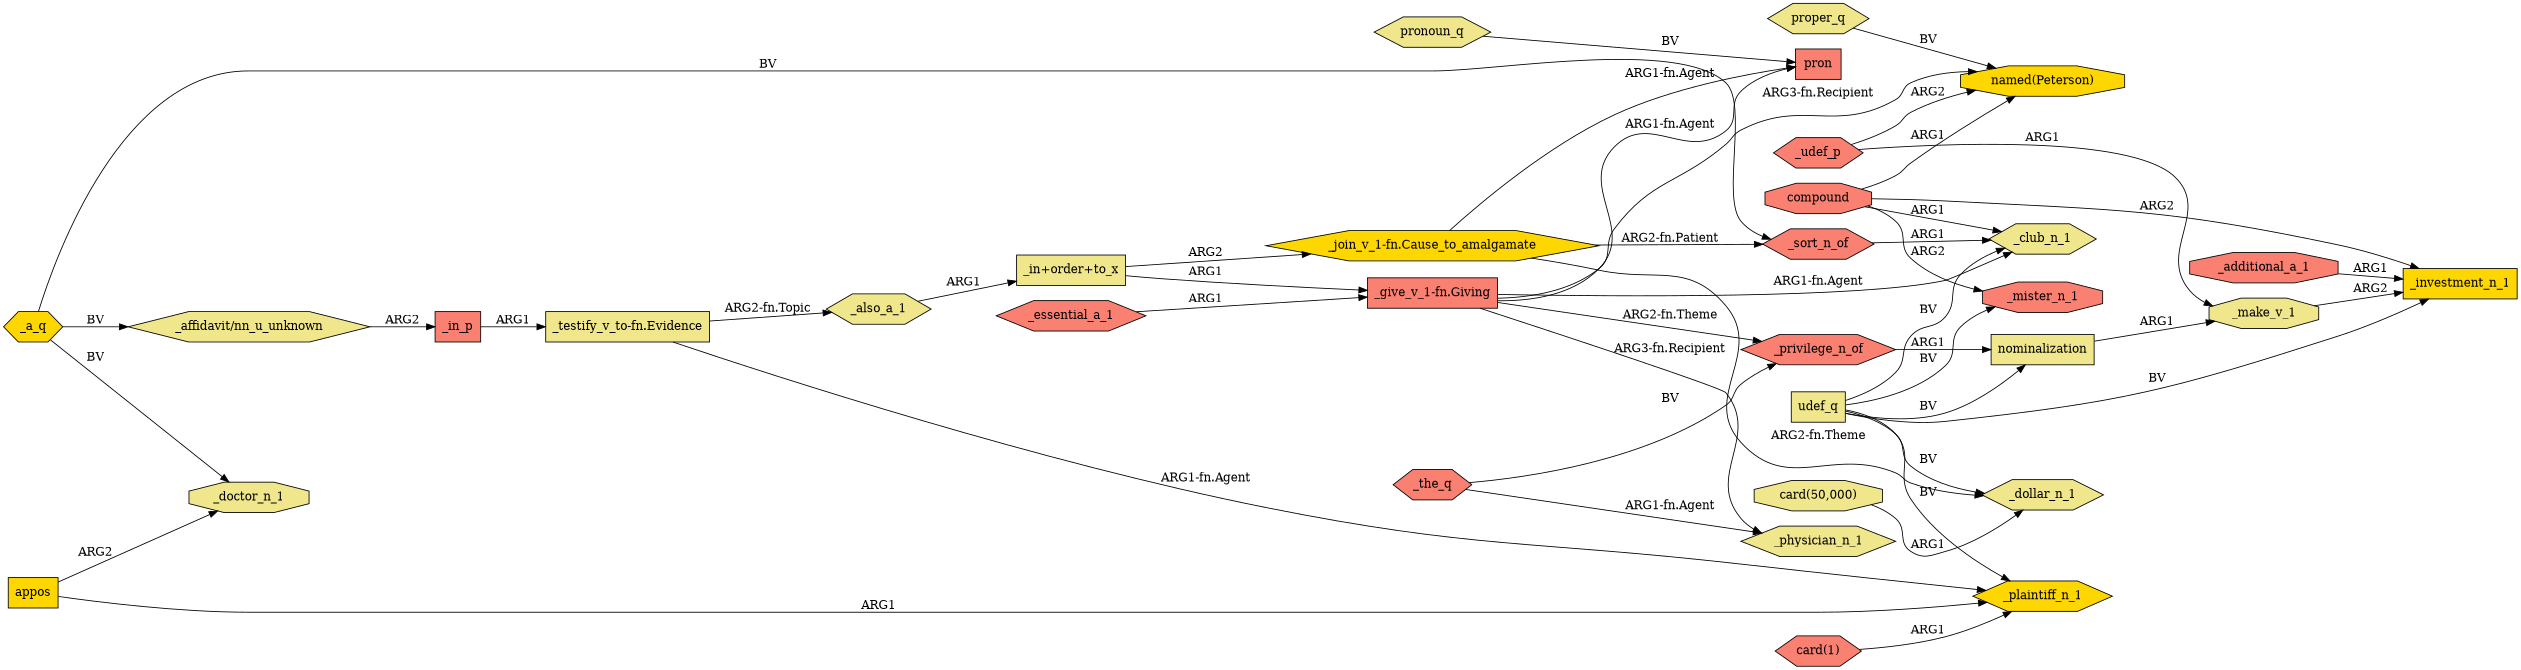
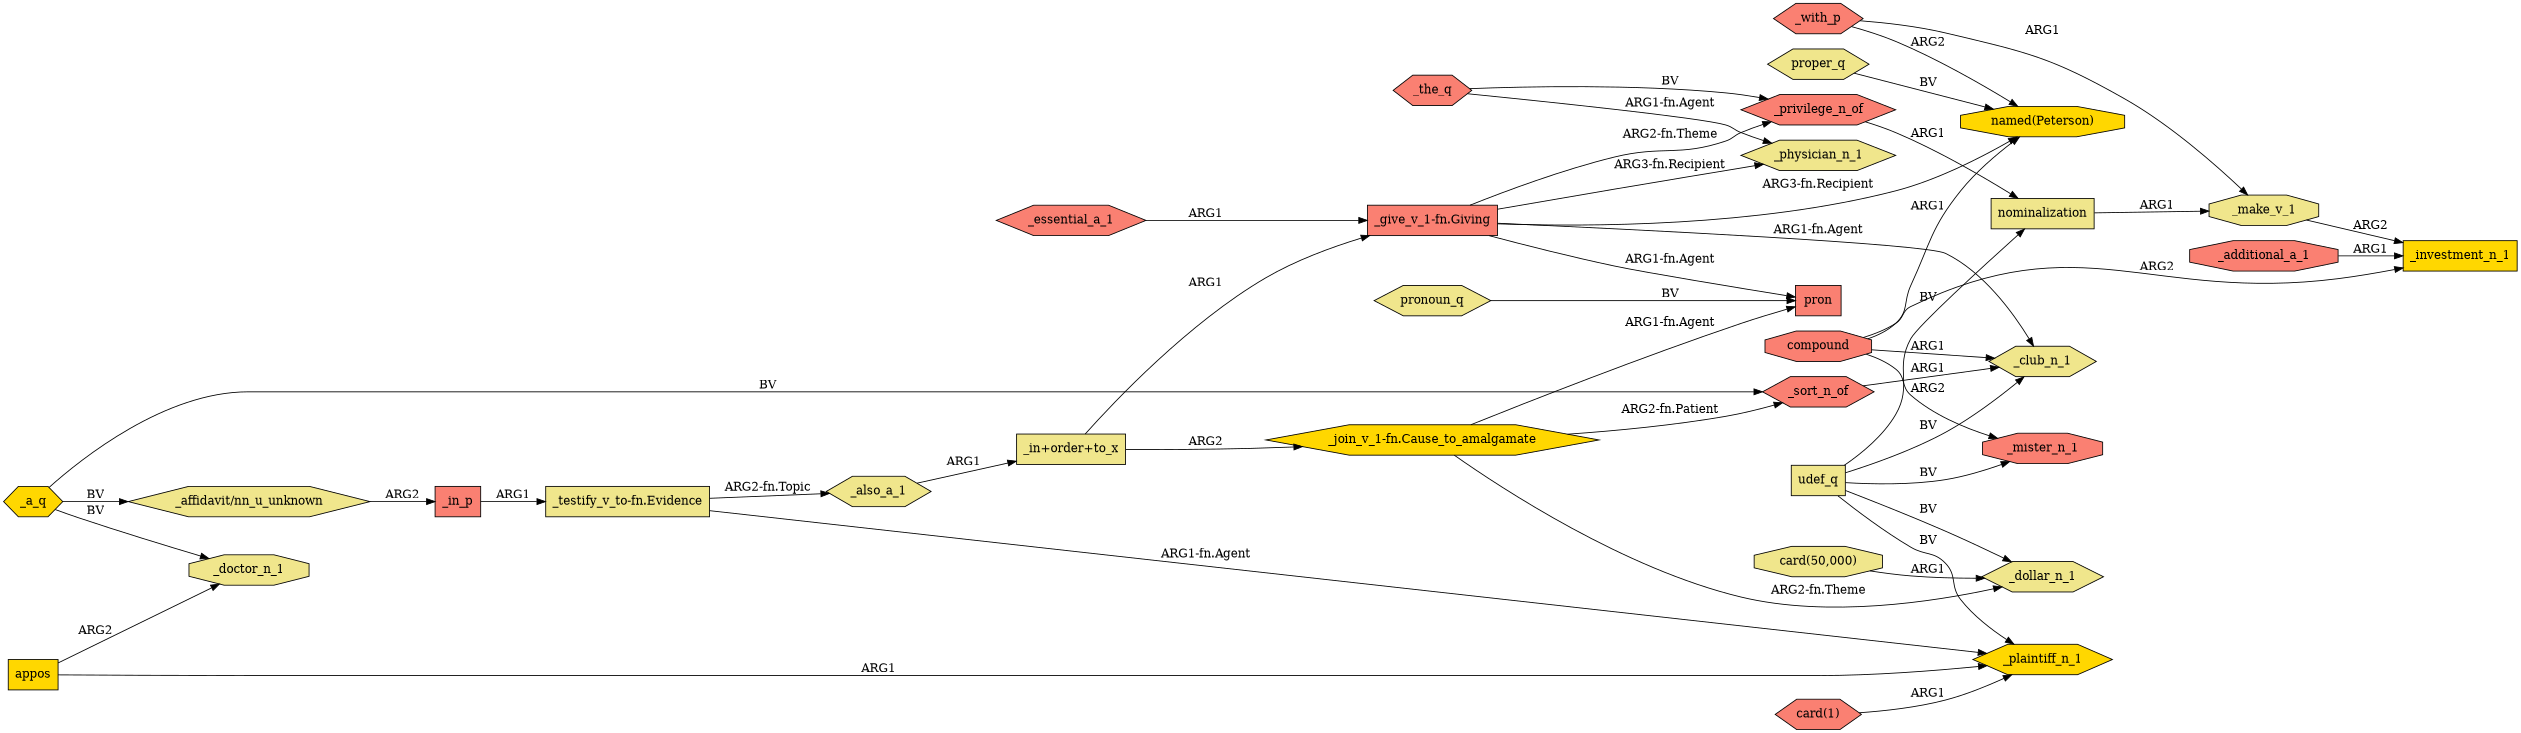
(1818, 153) -> (1818, 19)
(2139, 393) -> none
